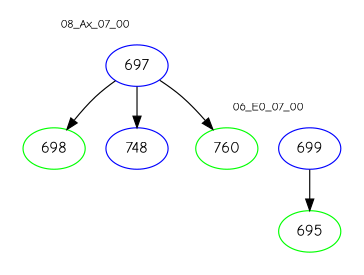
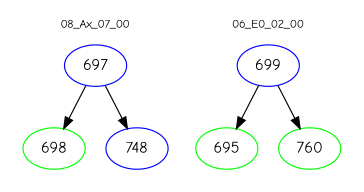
(194, 108) -> (286, 102)
(268, 108) -> (268, 25)
